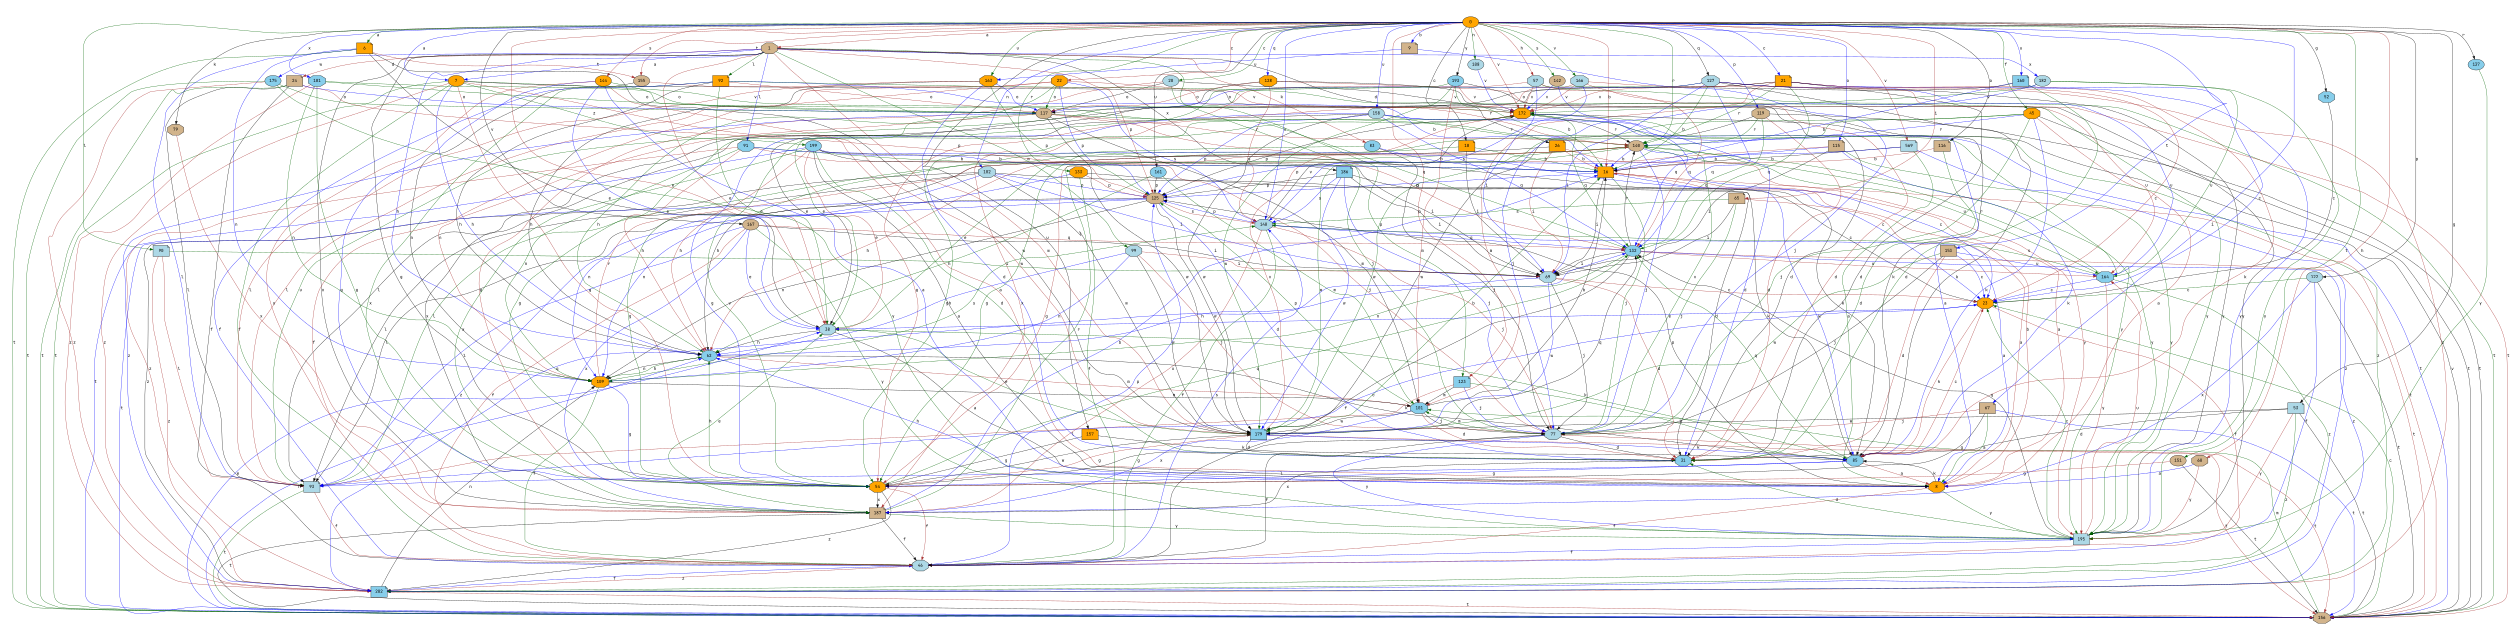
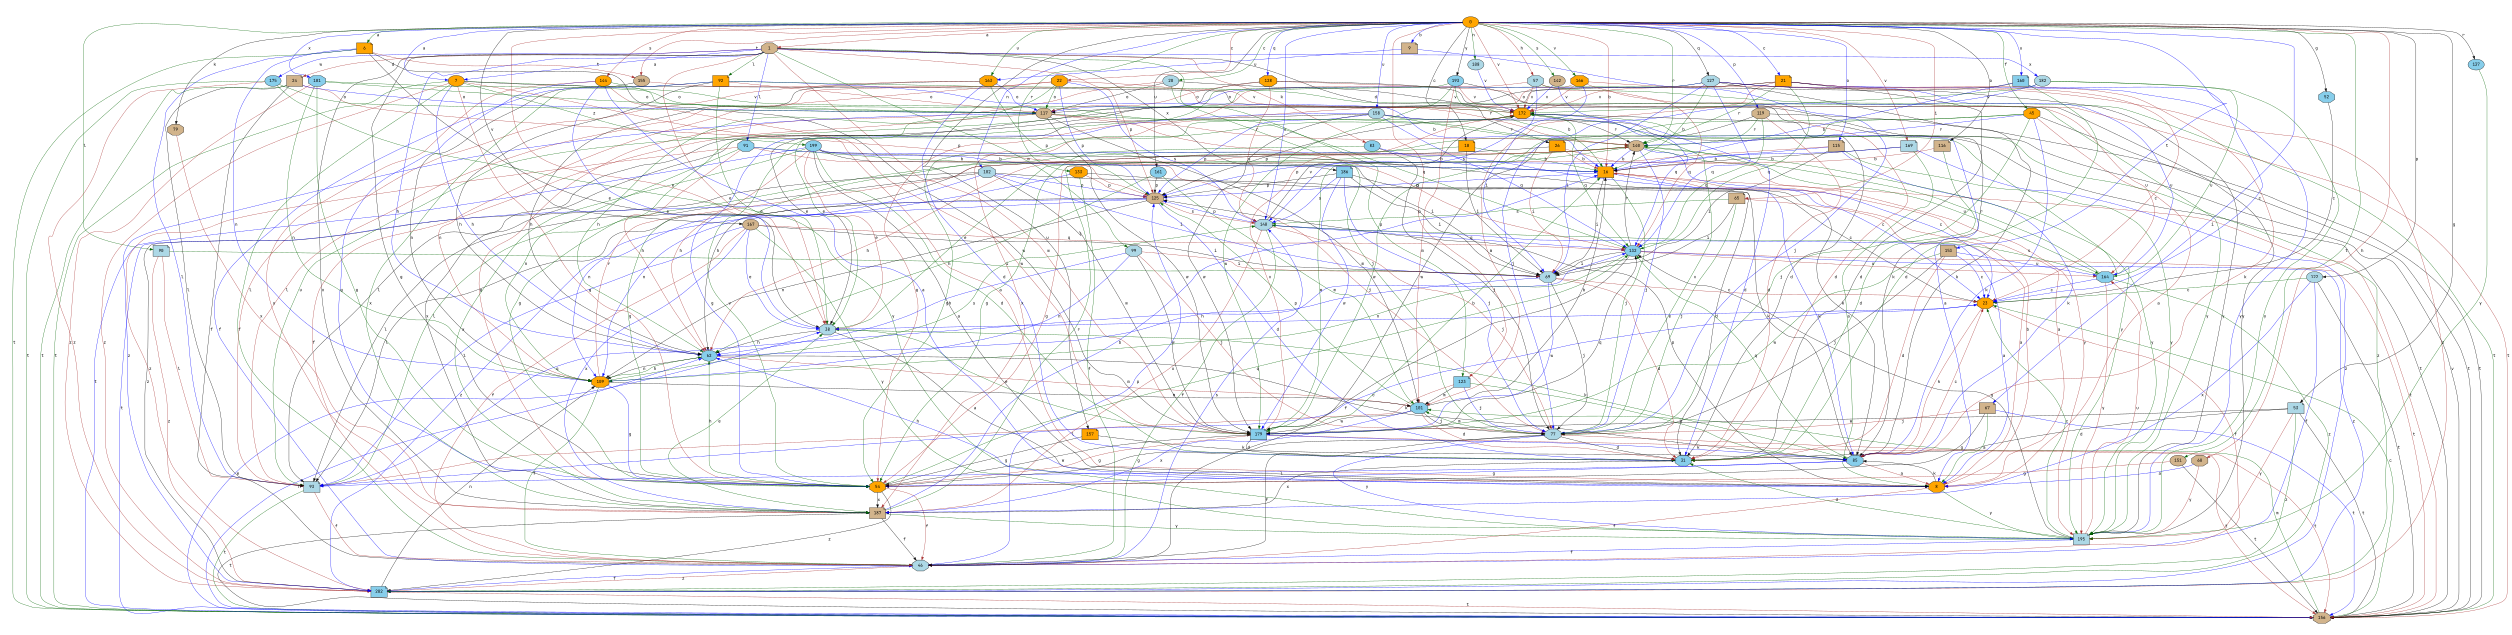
(1580, 81) -> (1580, 81)
(1909, 146) -> (1909, 146)
(2107, 196) -> (2107, 196)
(1210, 310) -> none
